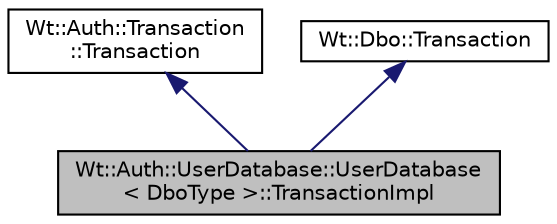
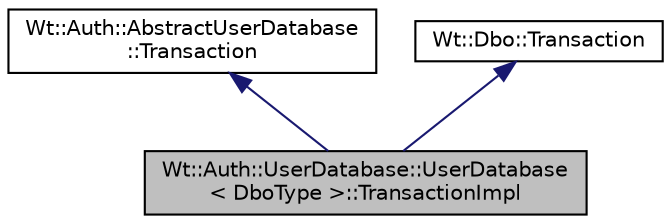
(135, 41) -> (192, 41)
